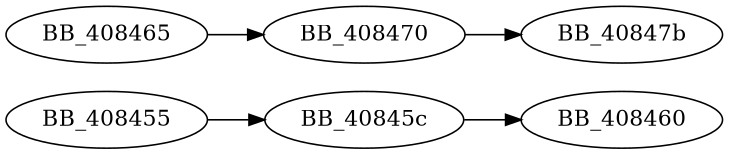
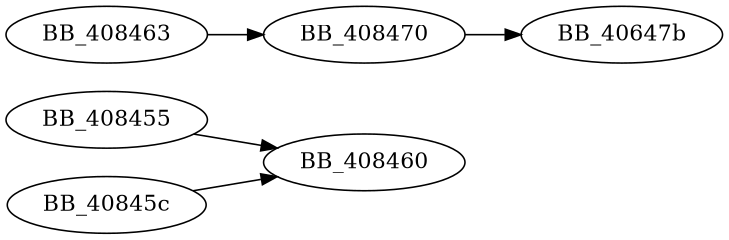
(107, 35) -> (107, 35)
(622, 35) -> (622, 35)
(228, 120) -> (227, 140)
